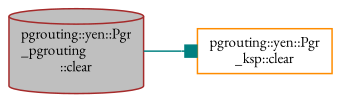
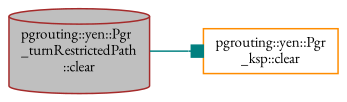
(76, 51) -> (79, 51)
